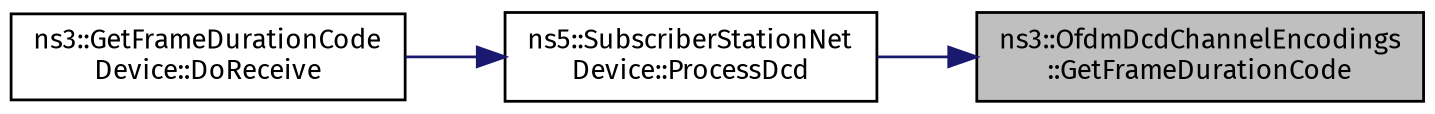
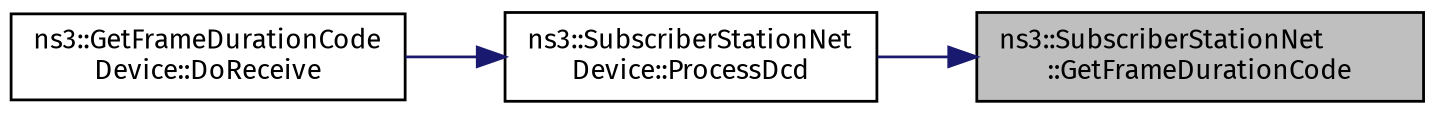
(691, 57) -> (691, 57)
(1200, 57) -> (1200, 57)
